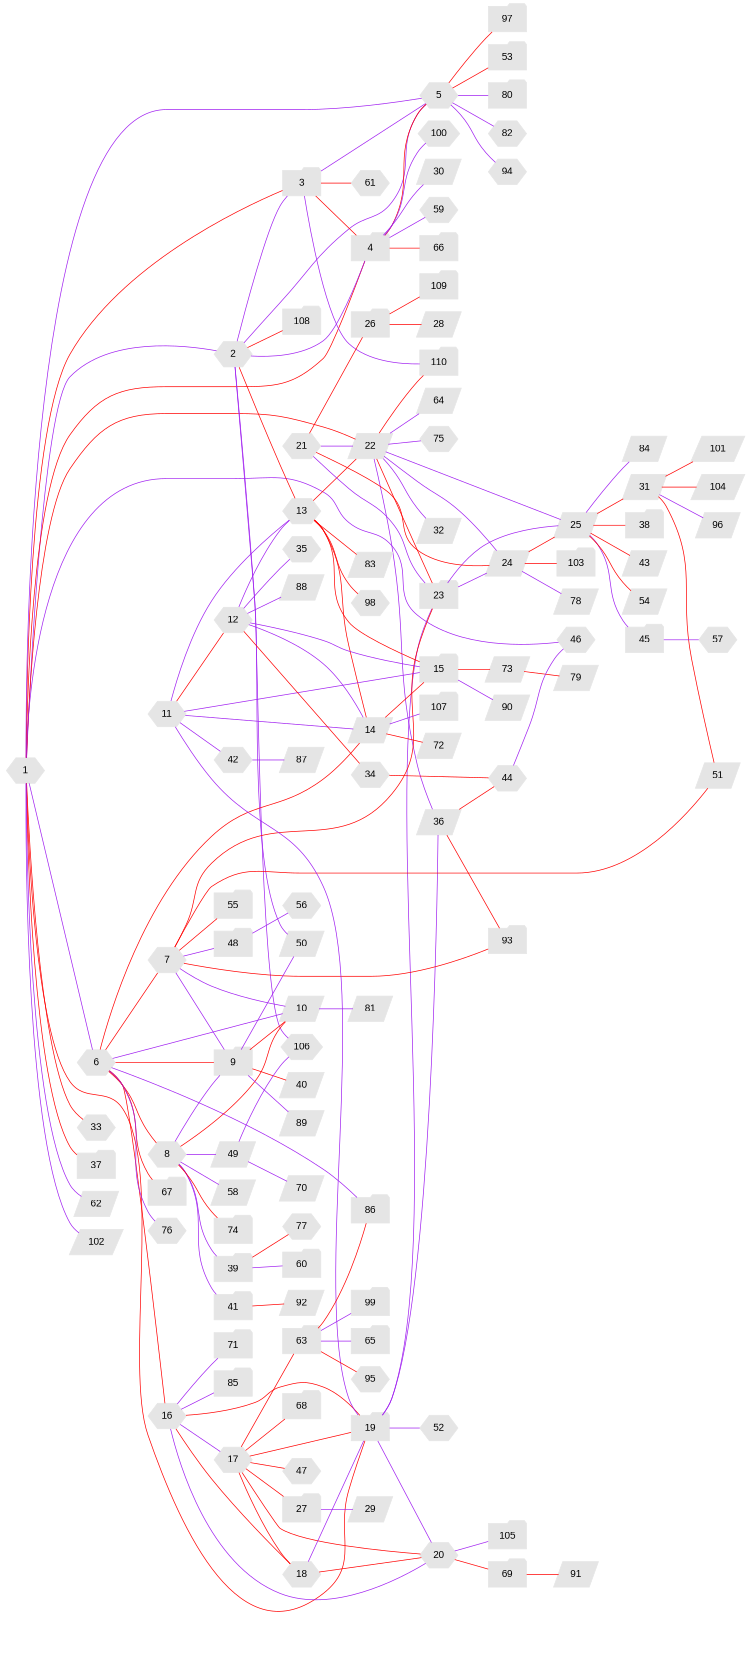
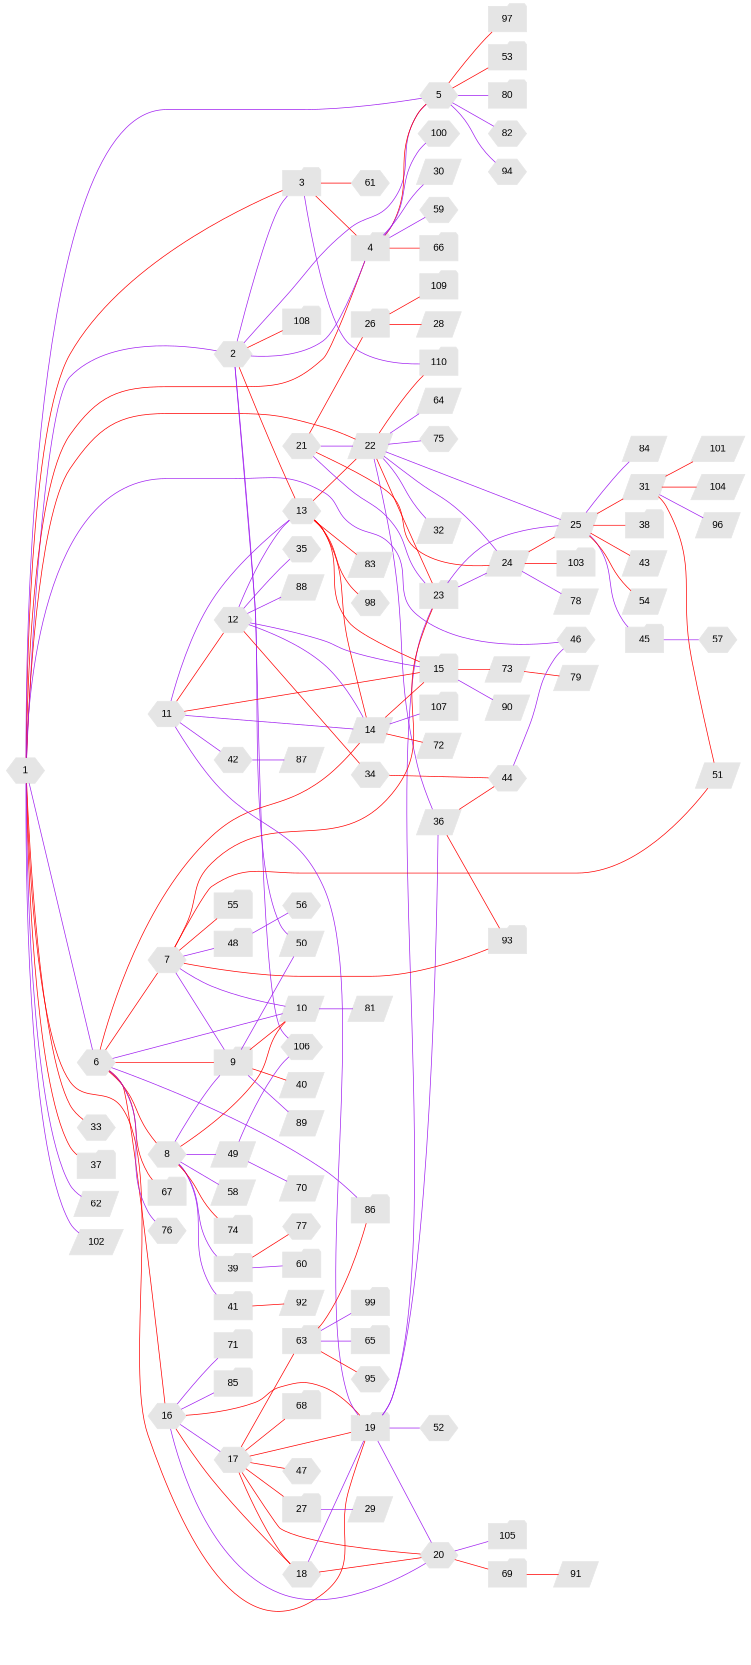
(373, 137) -> none
(308, 691) -> (308, 691)
